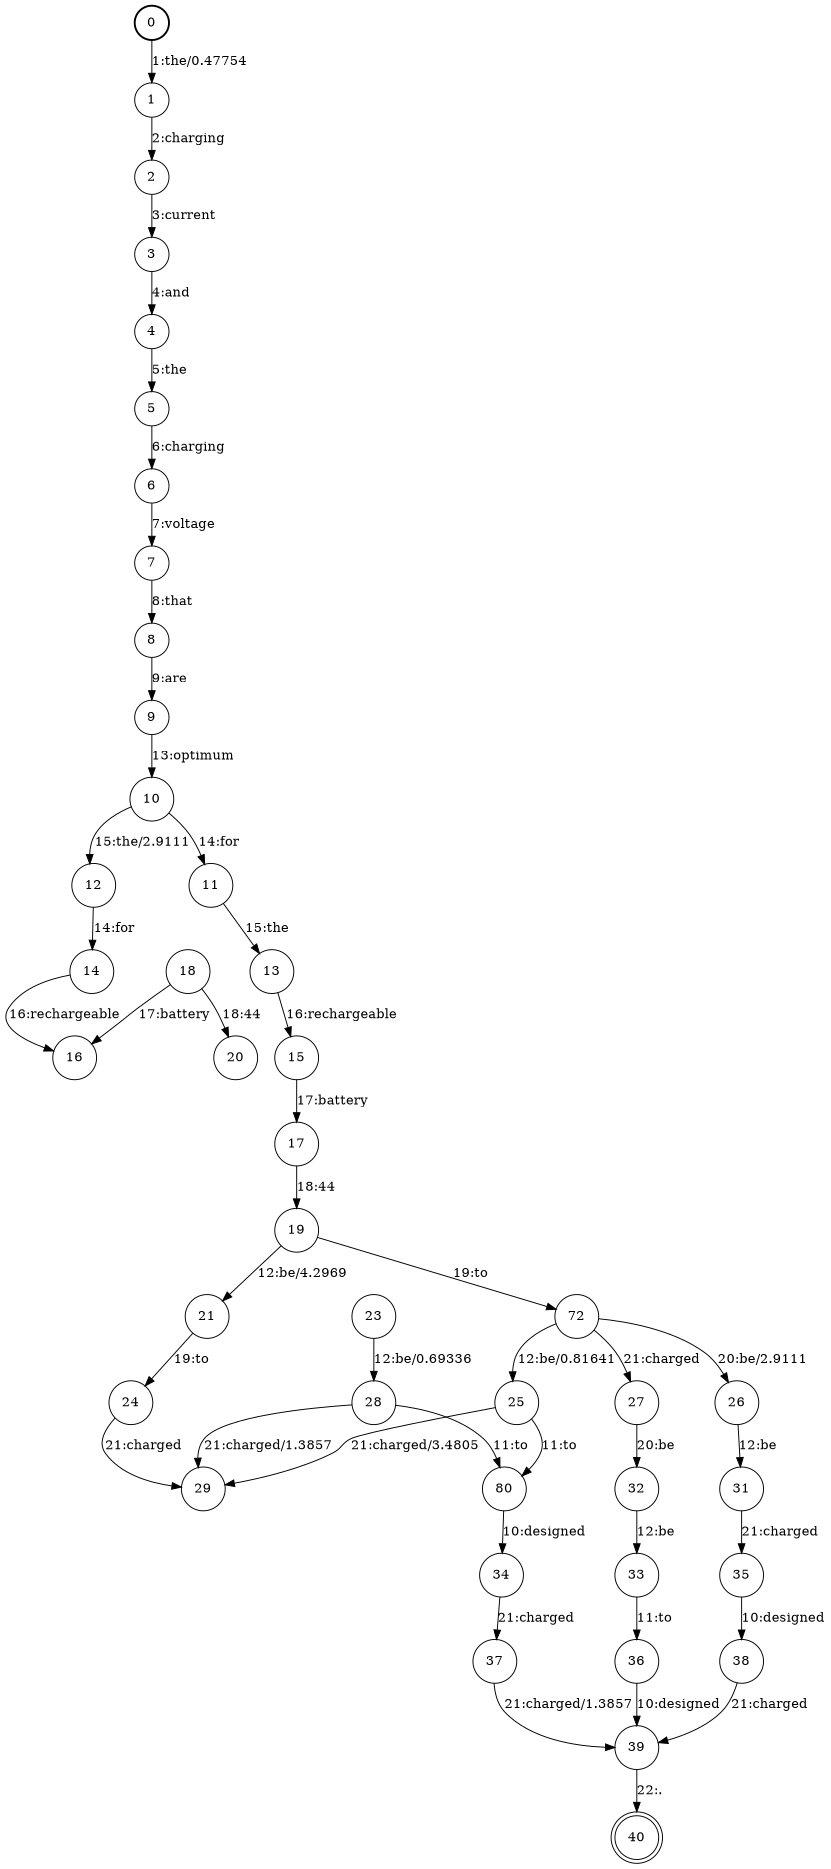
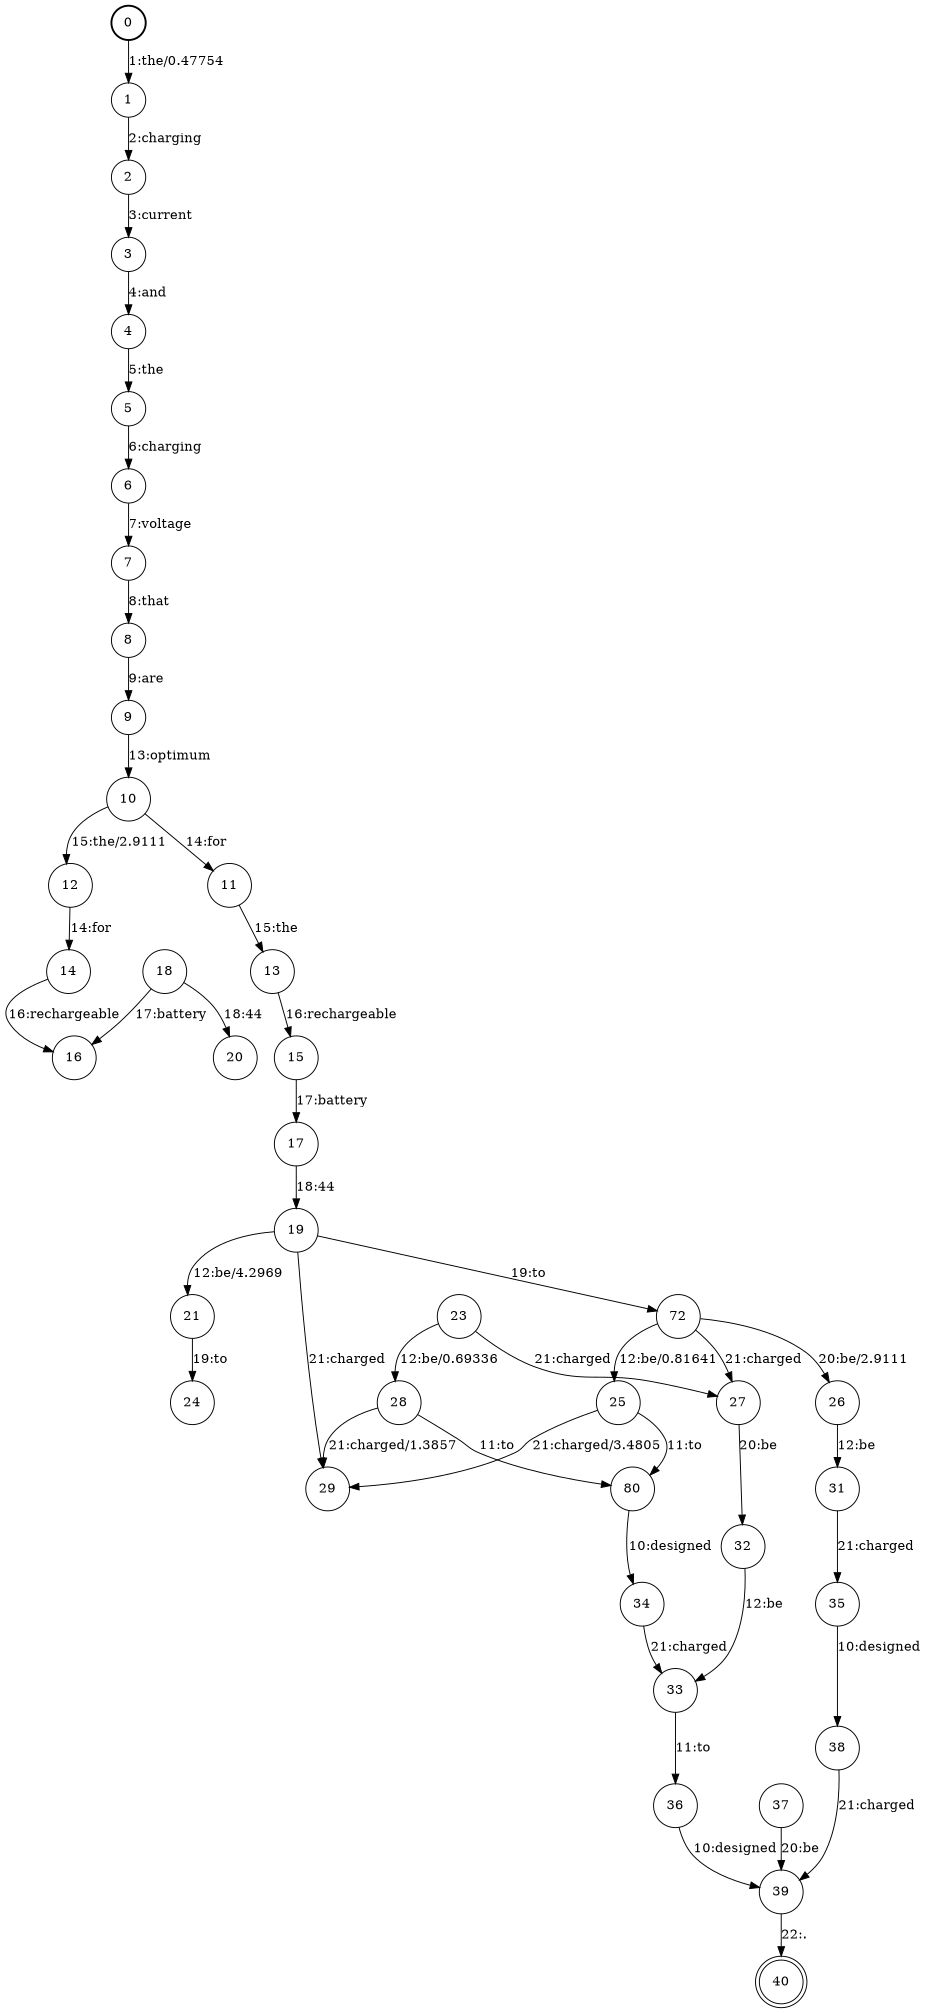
none -> (587, 1377)
(118, 1466) -> (307, 1355)
(499, 1613) -> (648, 1646)
(569, 1704) -> (800, 1849)
